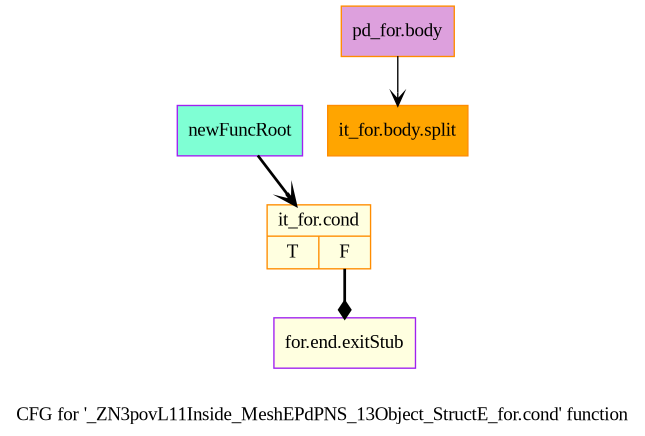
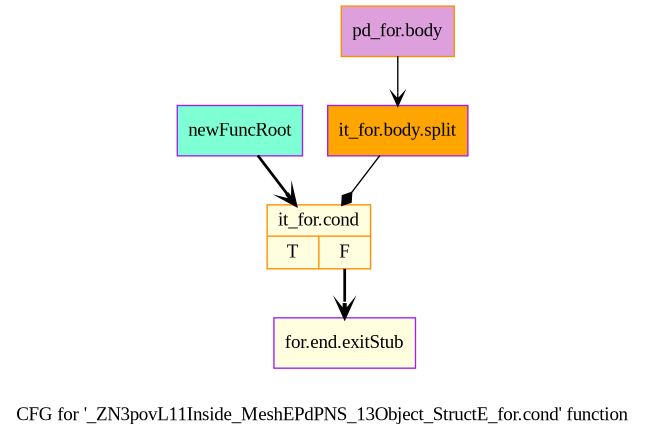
(398, 131) -> (398, 131)
none -> (366, 174)
(345, 285) -> (345, 285)
